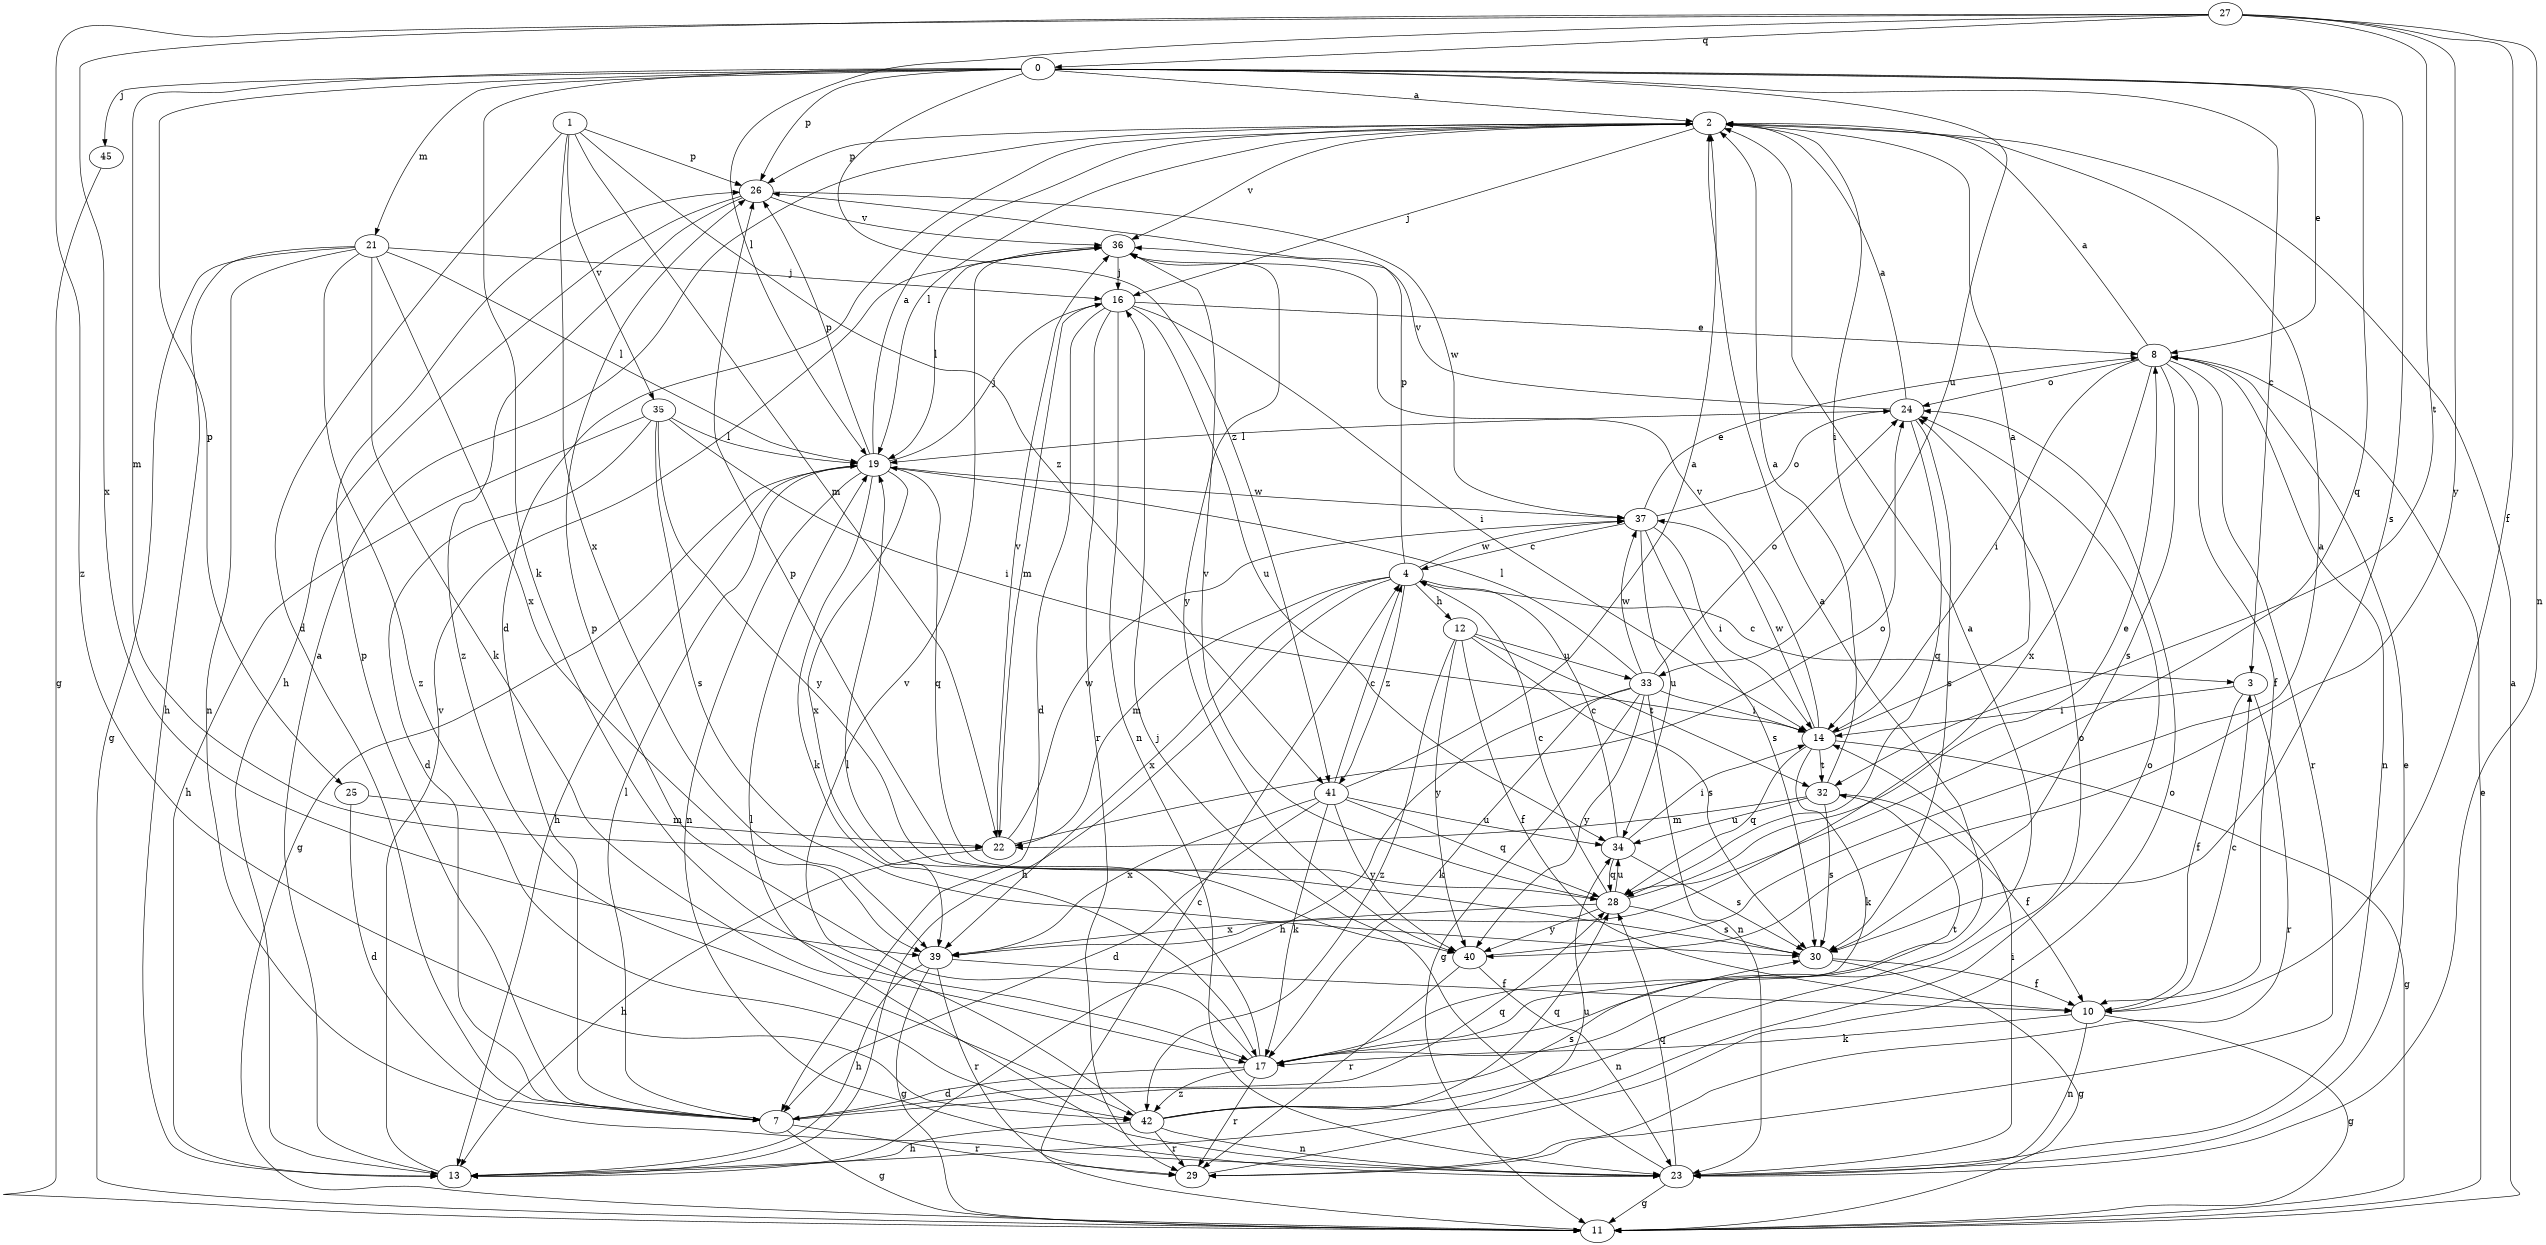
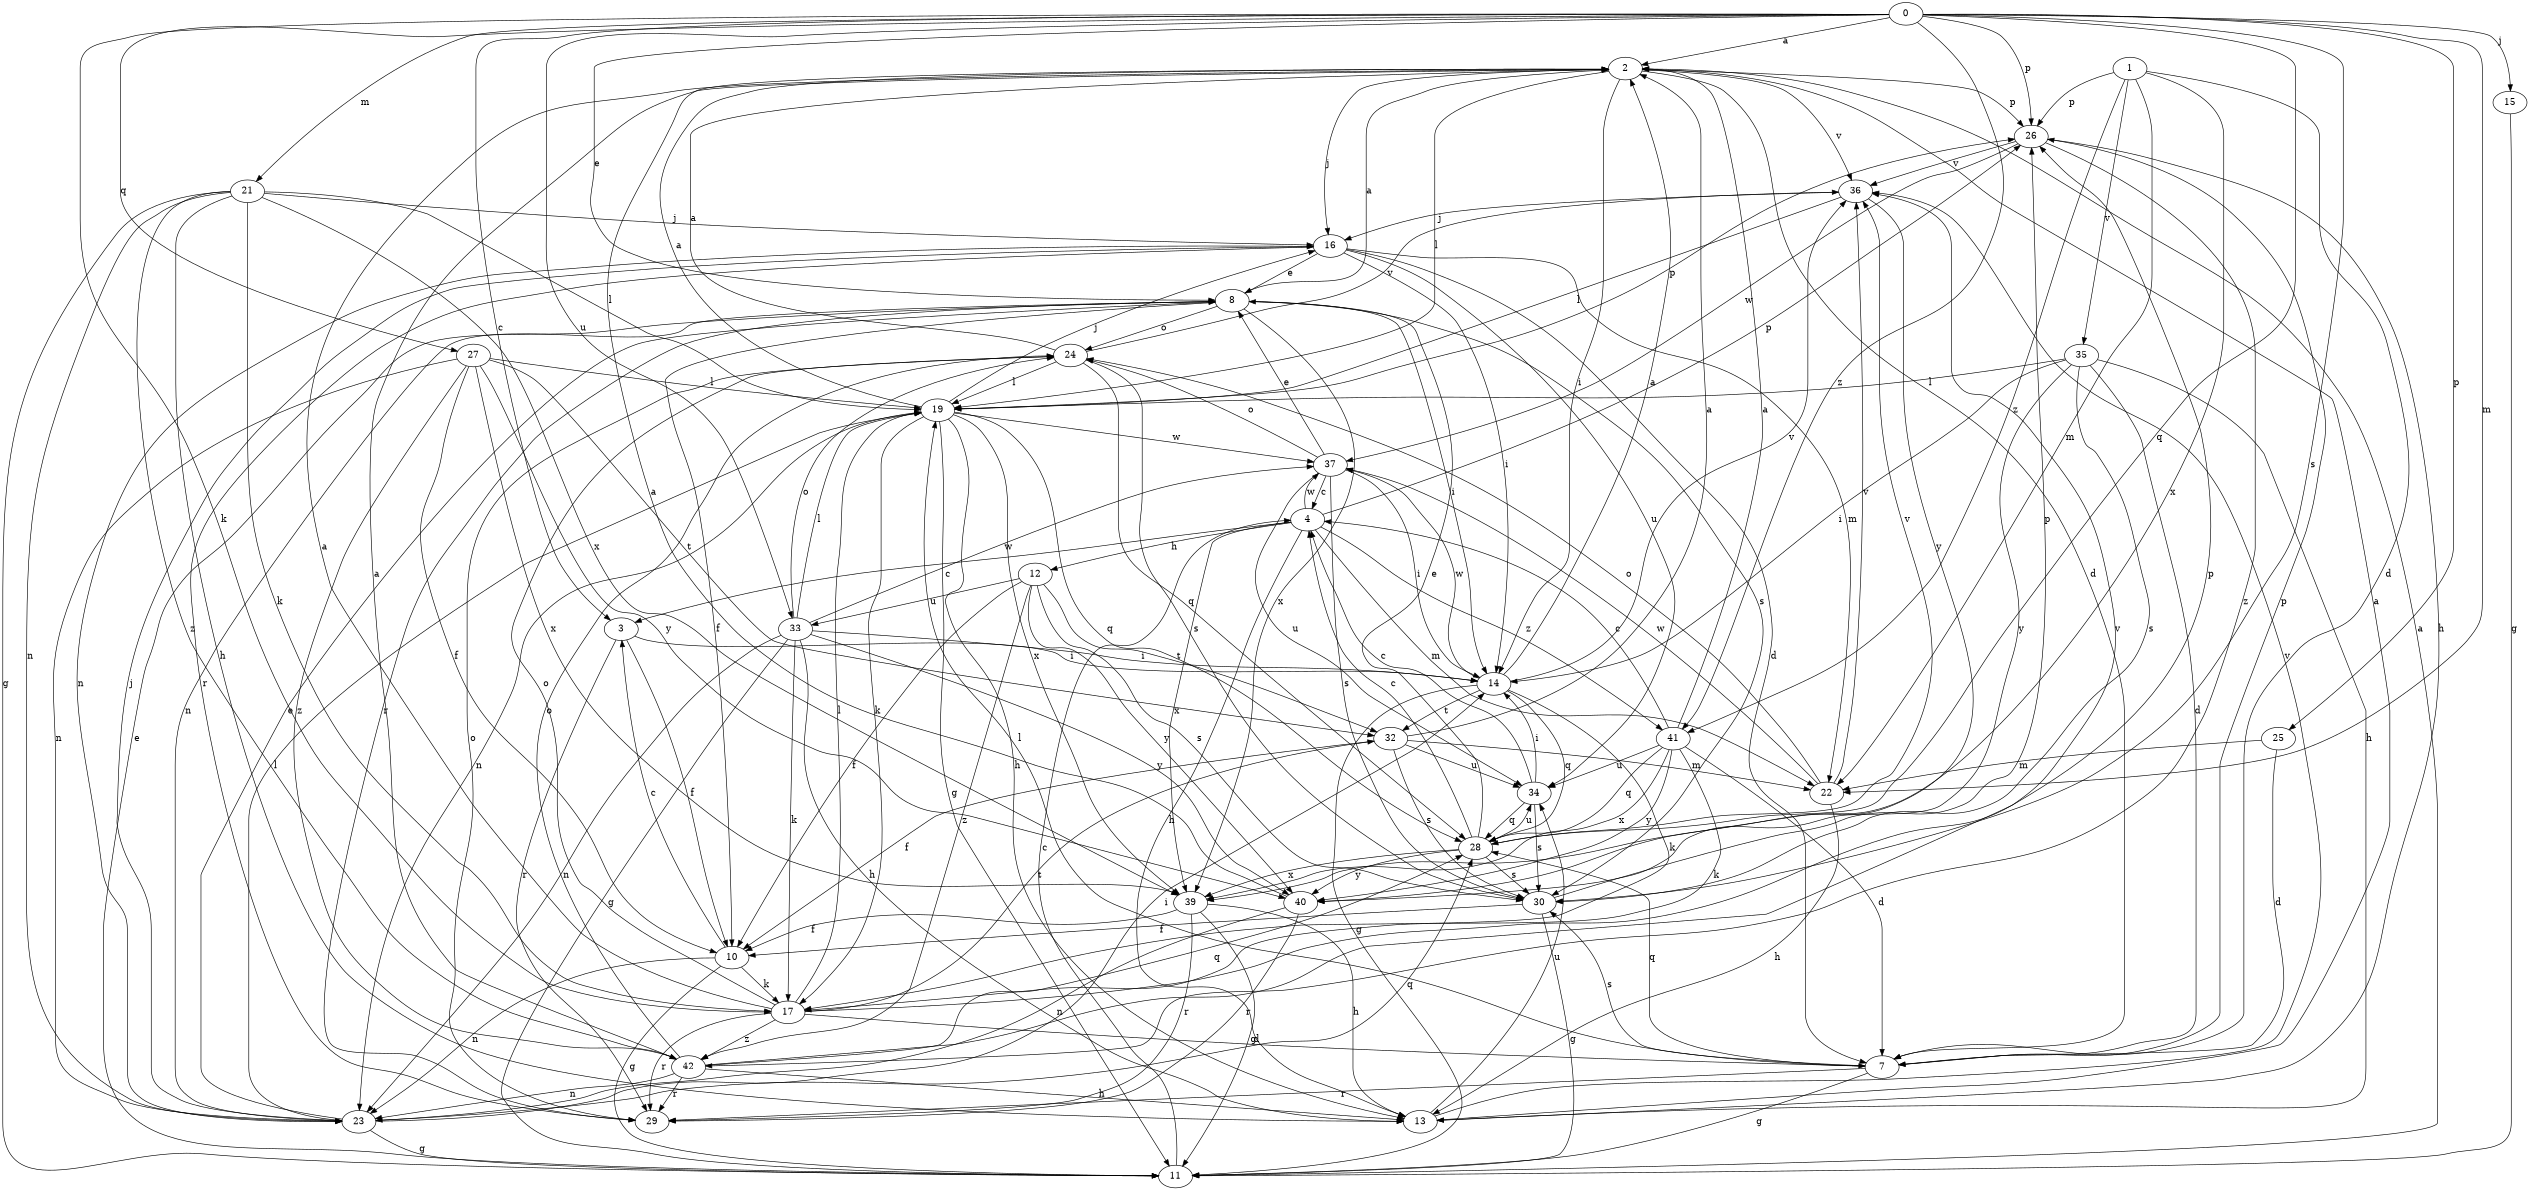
(1635, 41) -> (402, 36)
(106, 157) -> (2510, 103)
